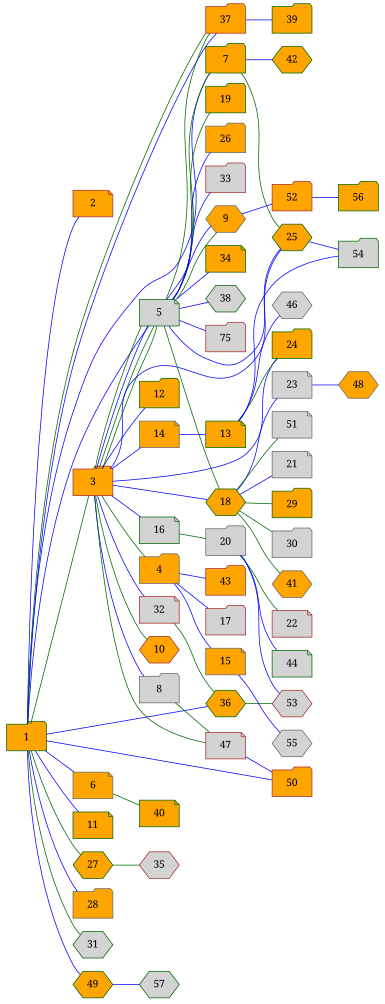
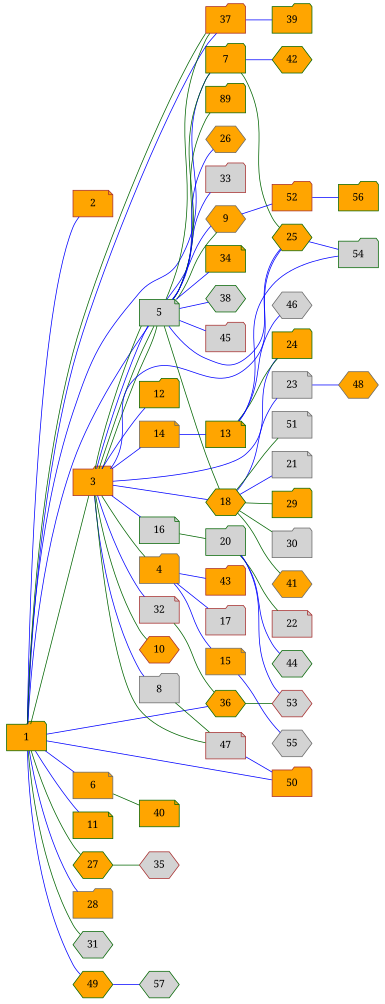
(226, 100) -> (226, 100)
(226, 139) -> (226, 139)
(226, 339) -> (226, 339)
(226, 542) -> (226, 542)
(292, 664) -> (292, 664)
